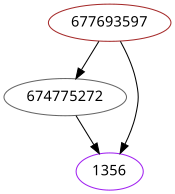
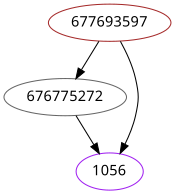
(65, 97) -> (65, 97)
(110, 172) -> (110, 172)
